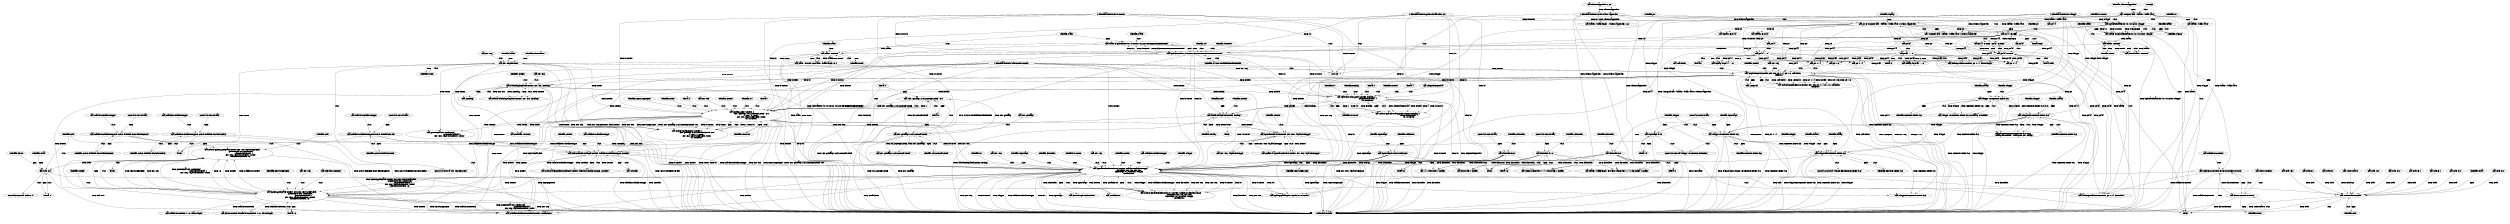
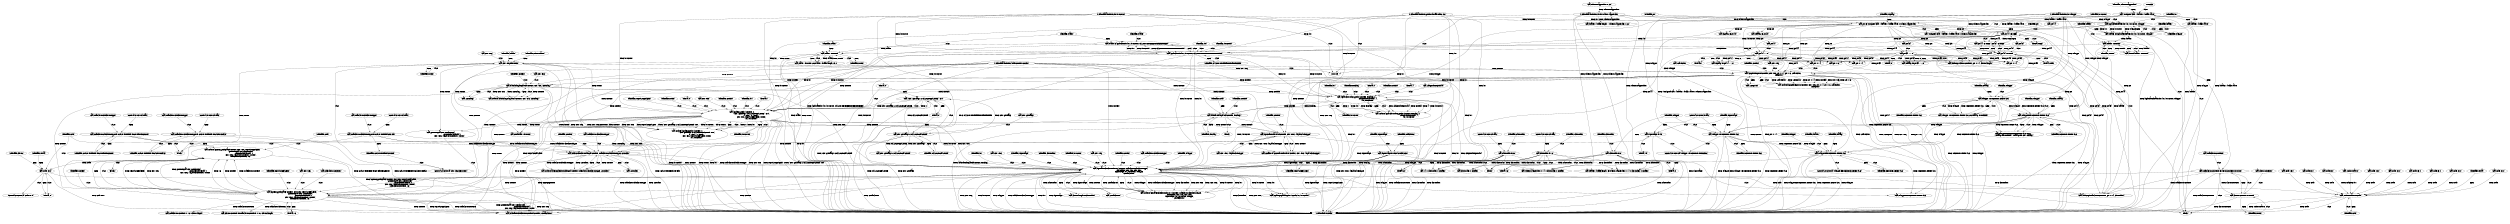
(1647, 143) -> none
(372, 145) -> (415, 162)
(2352, 183) -> (2352, 183)
